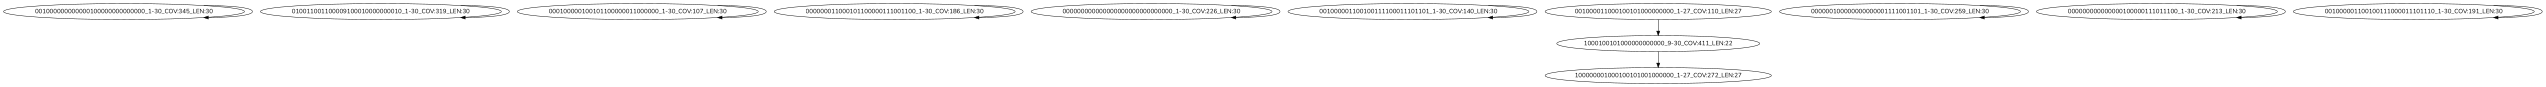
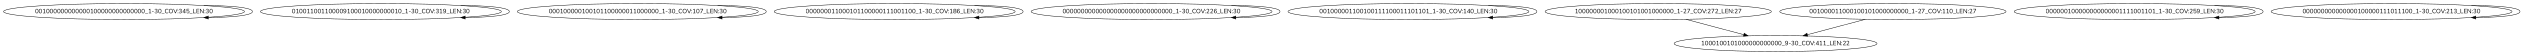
(2414, 12) -> none
(1658, 57) -> (1715, 27)
